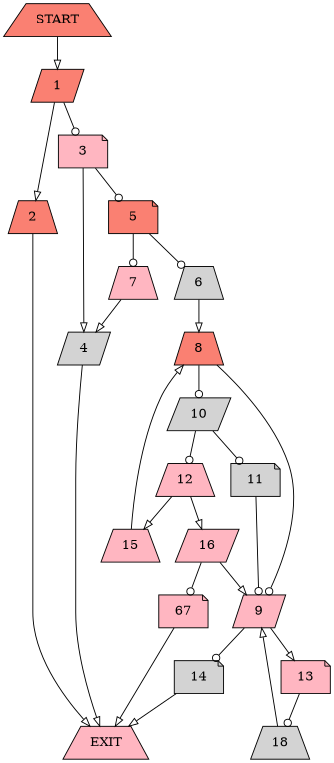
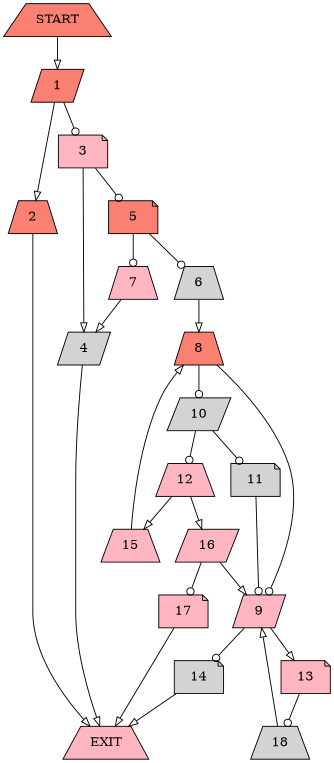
(183, 611) -> (183, 611)
